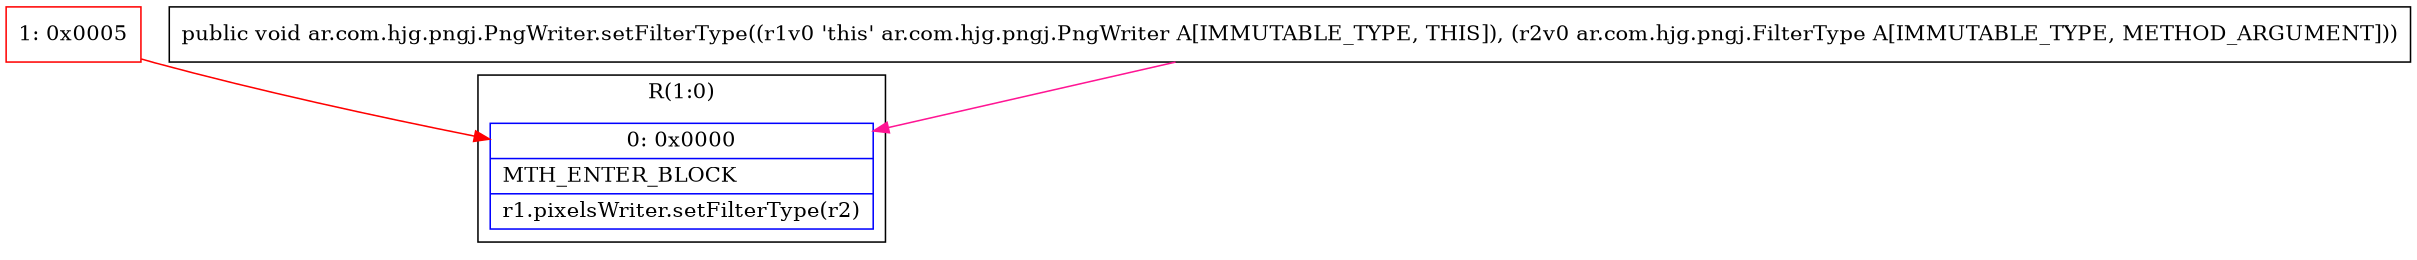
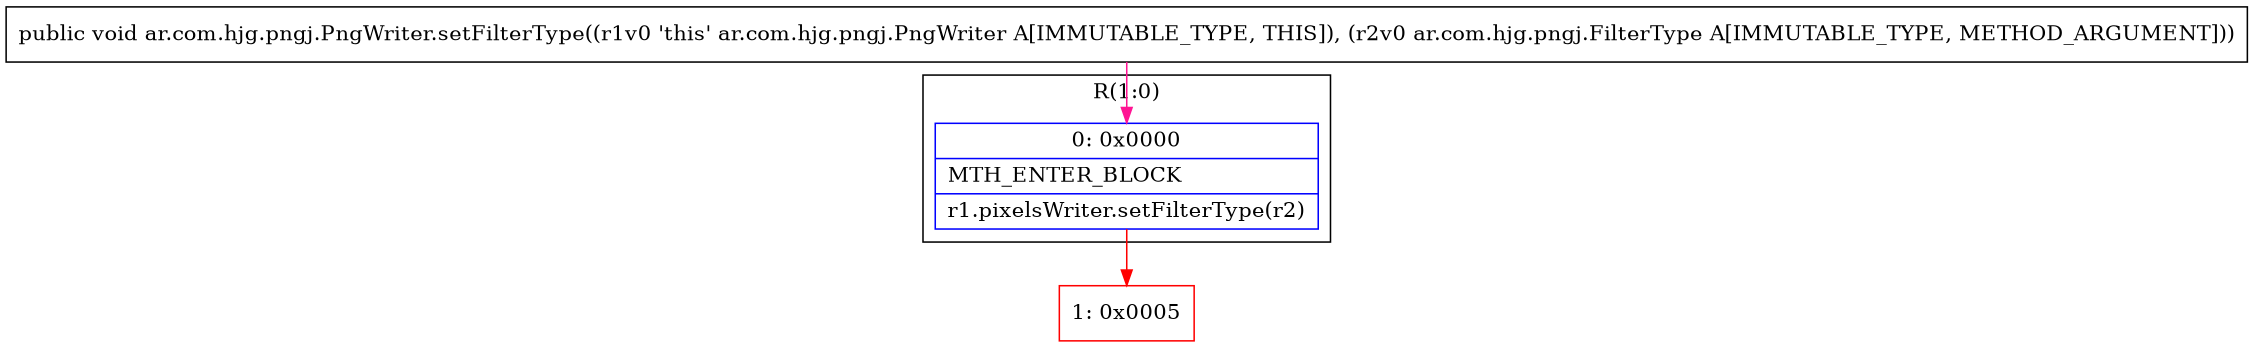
(307, 100) -> (1127, 252)
